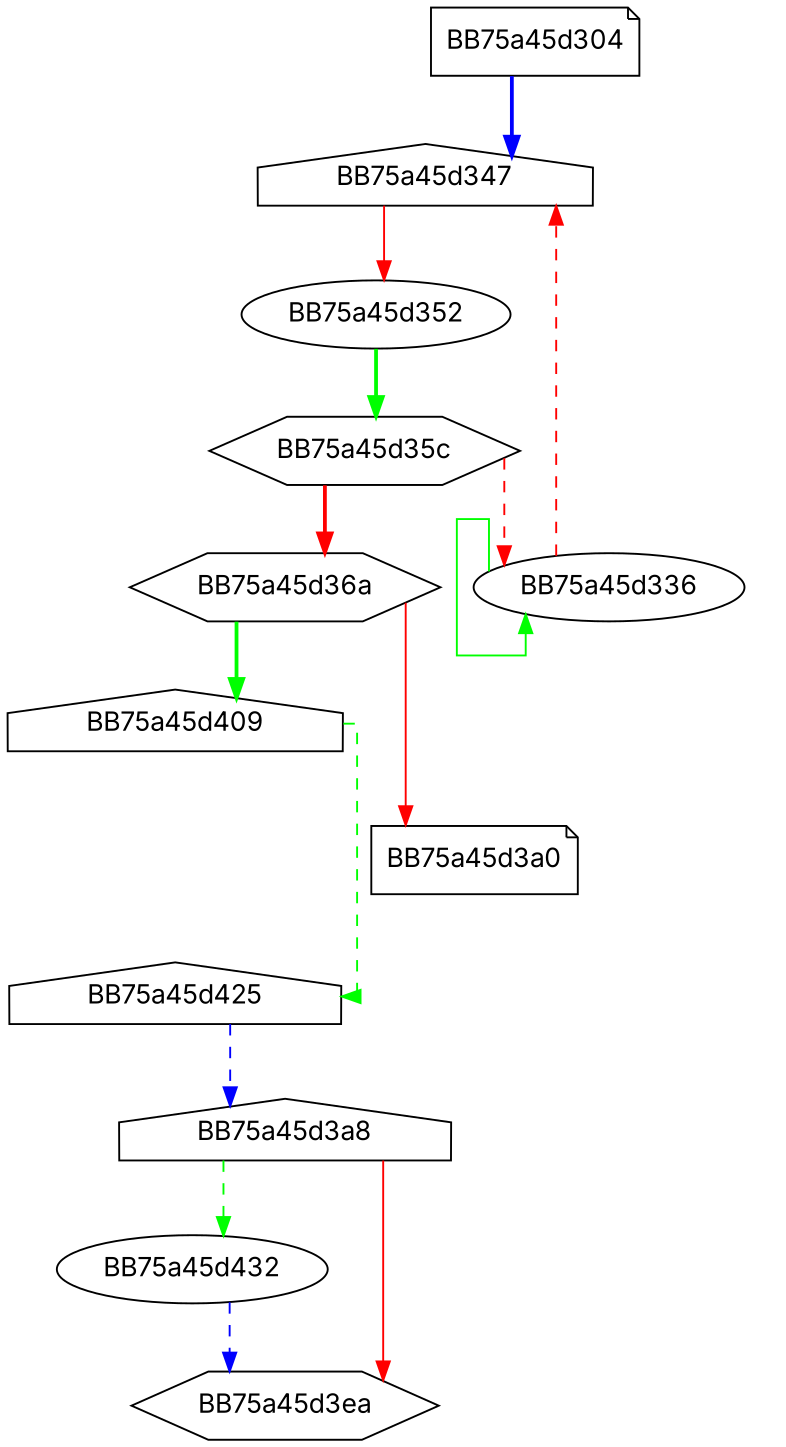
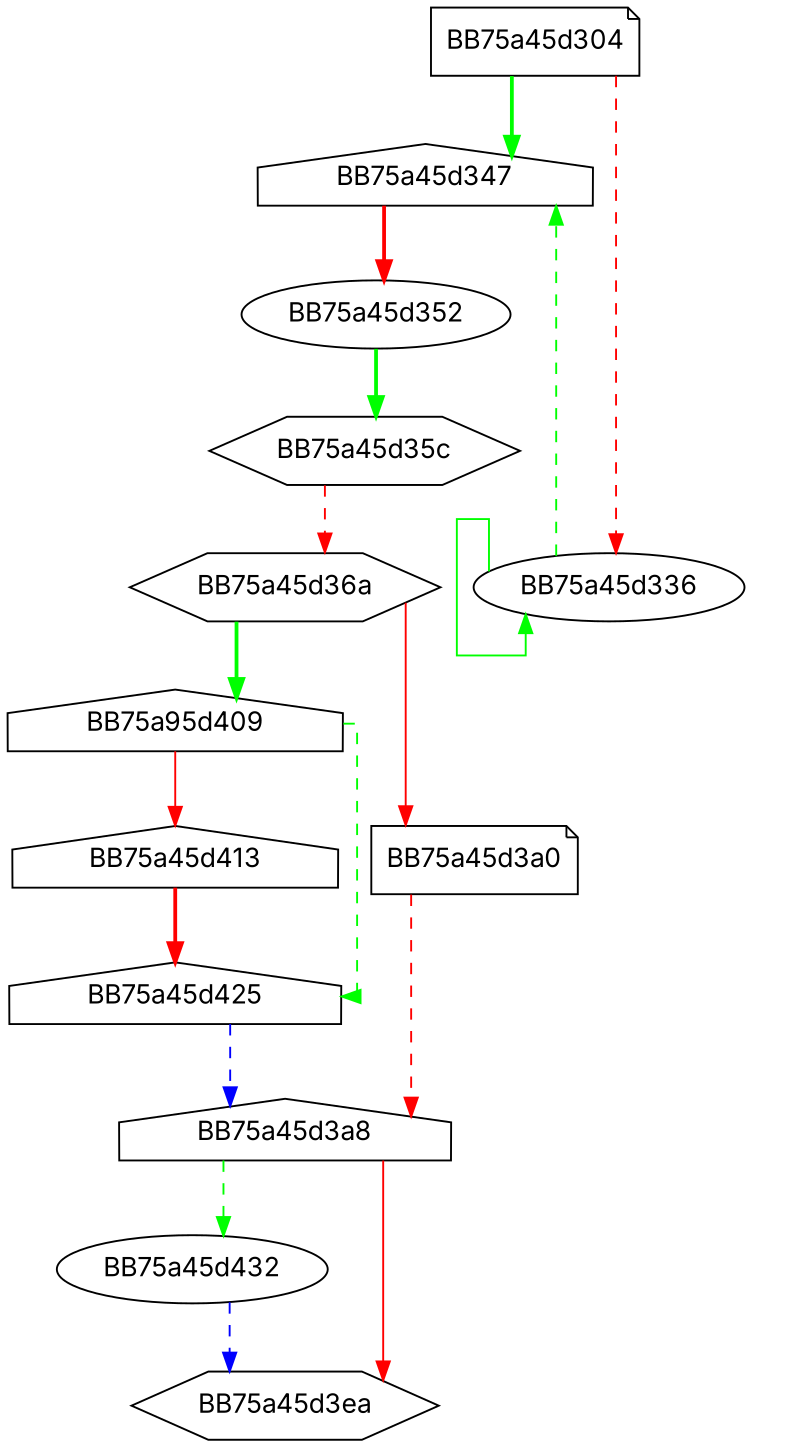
(512, 106) -> (512, 106)
(384, 233) -> (384, 233)
(556, 390) -> (556, 390)
(504, 502) -> (616, 305)
(325, 509) -> (325, 509)
(175, 724) -> (175, 724)
none -> (175, 860)
none -> (411, 996)
